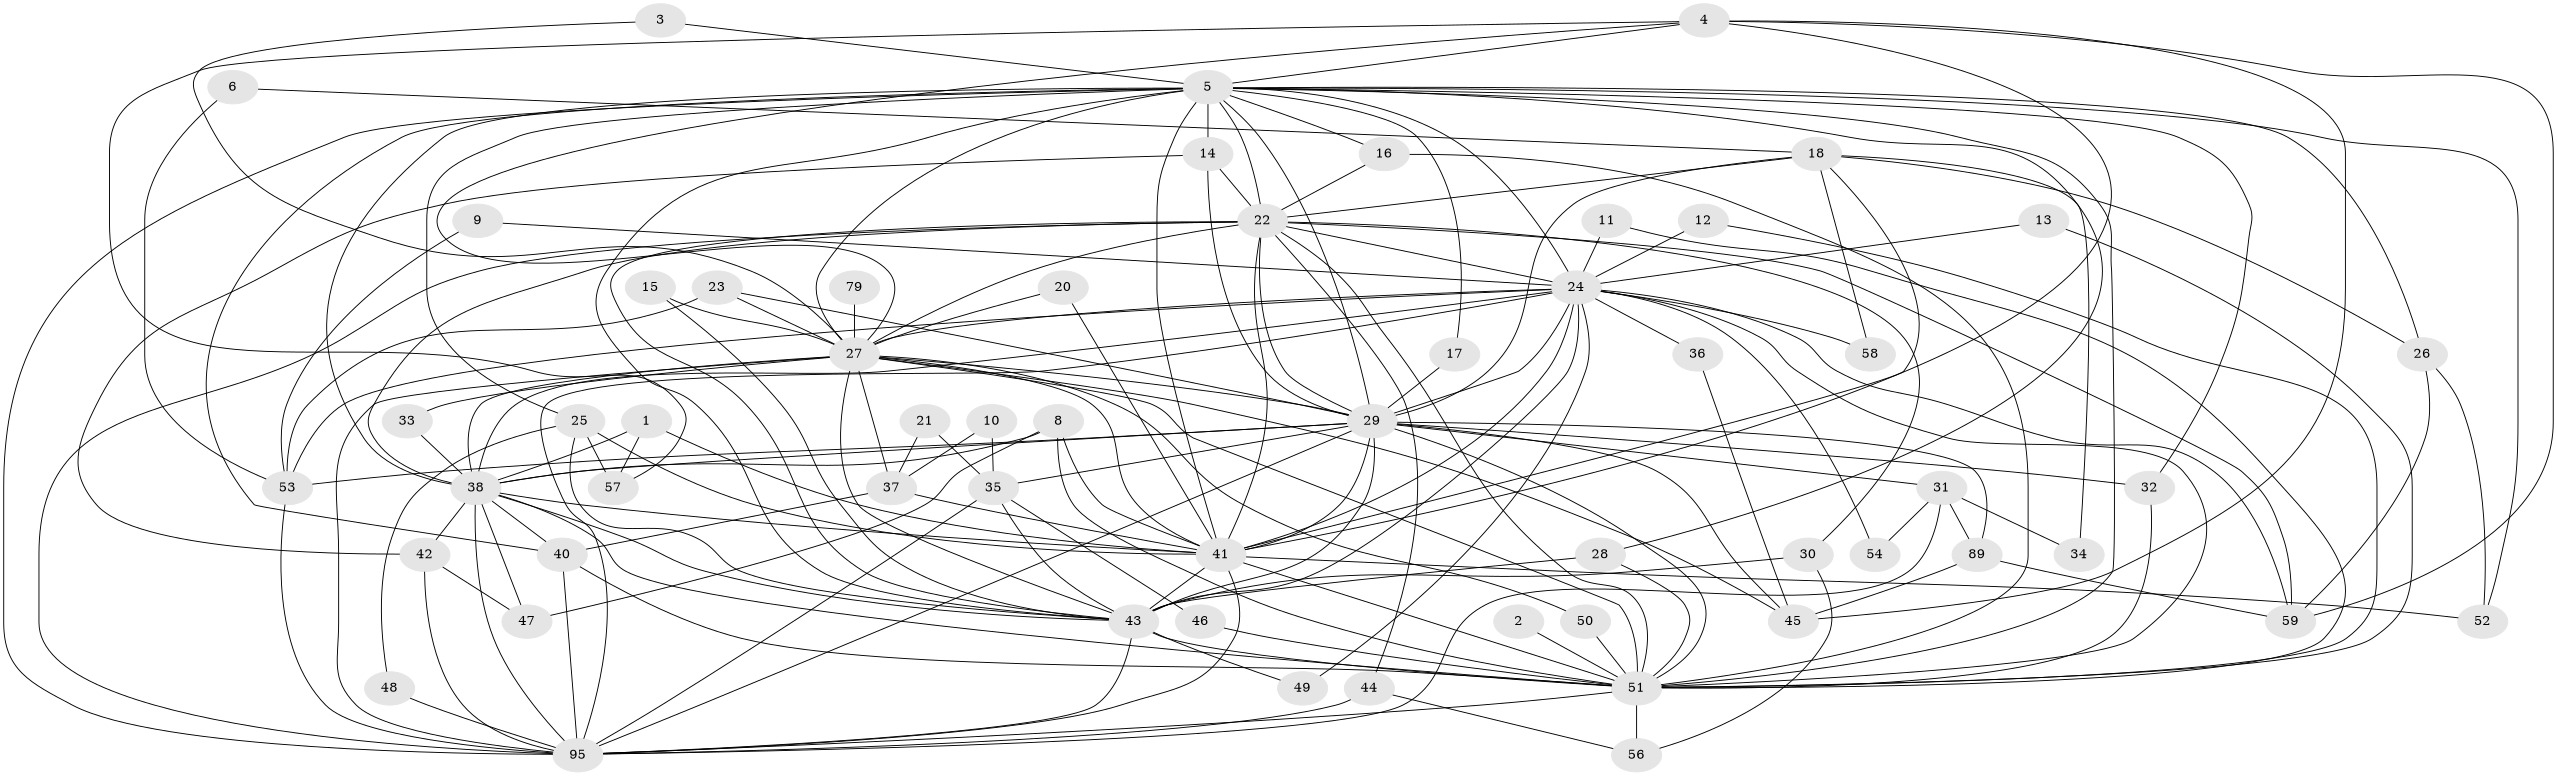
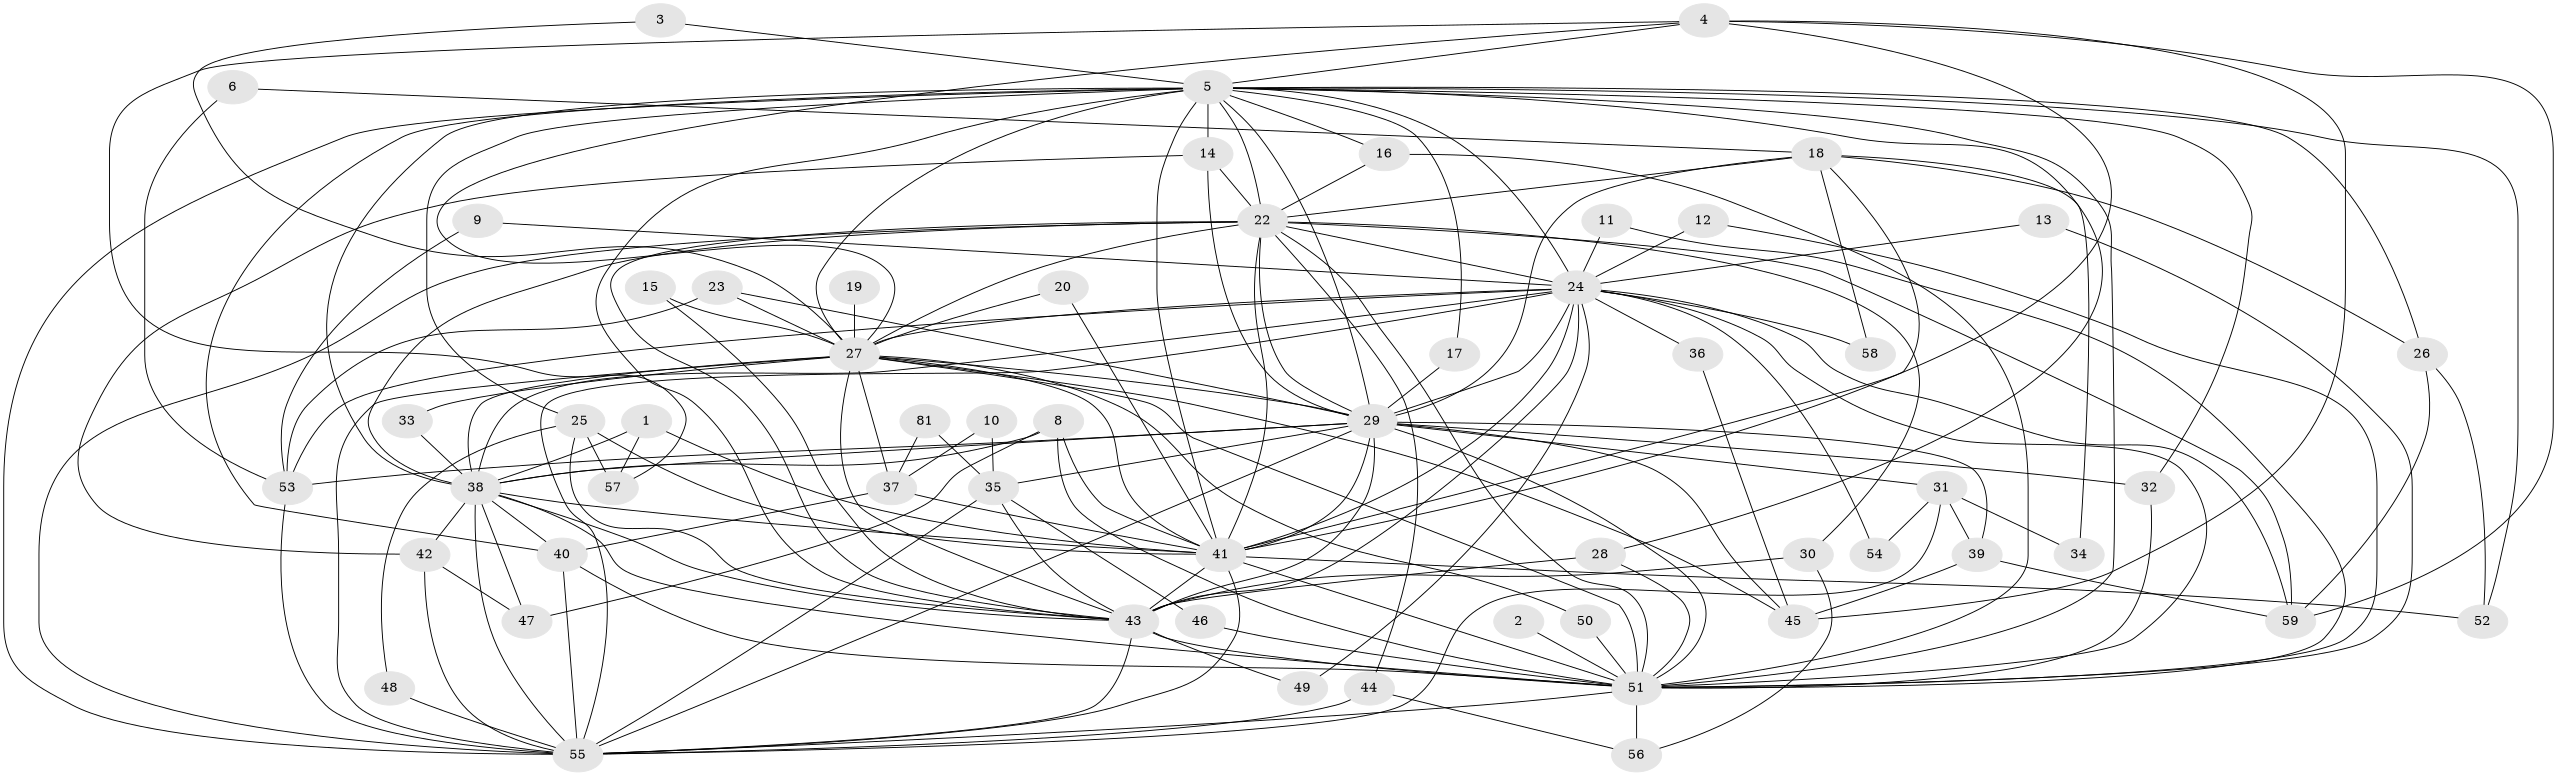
(854, 288) -> (854, 288)
(925, 421) -> (925, 421)
(1977, 555) -> (1977, 555)
(578, 755) -> (578, 755)
